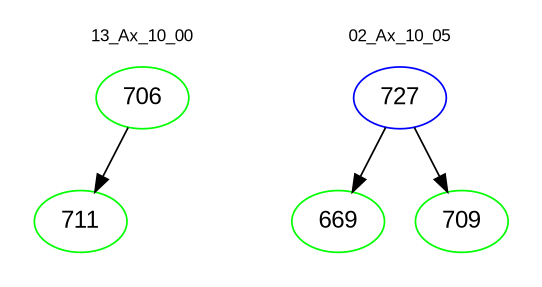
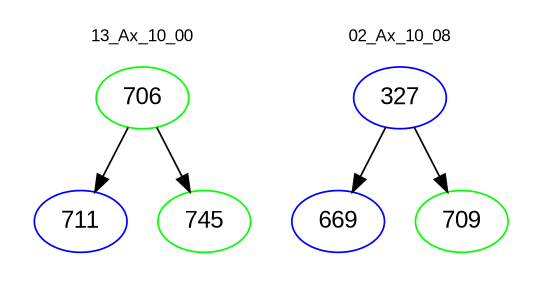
(400, 37) -> (400, 37)
(400, 98) -> (400, 98)
(81, 221) -> (81, 221)
none -> (204, 221)
(338, 221) -> (338, 221)
